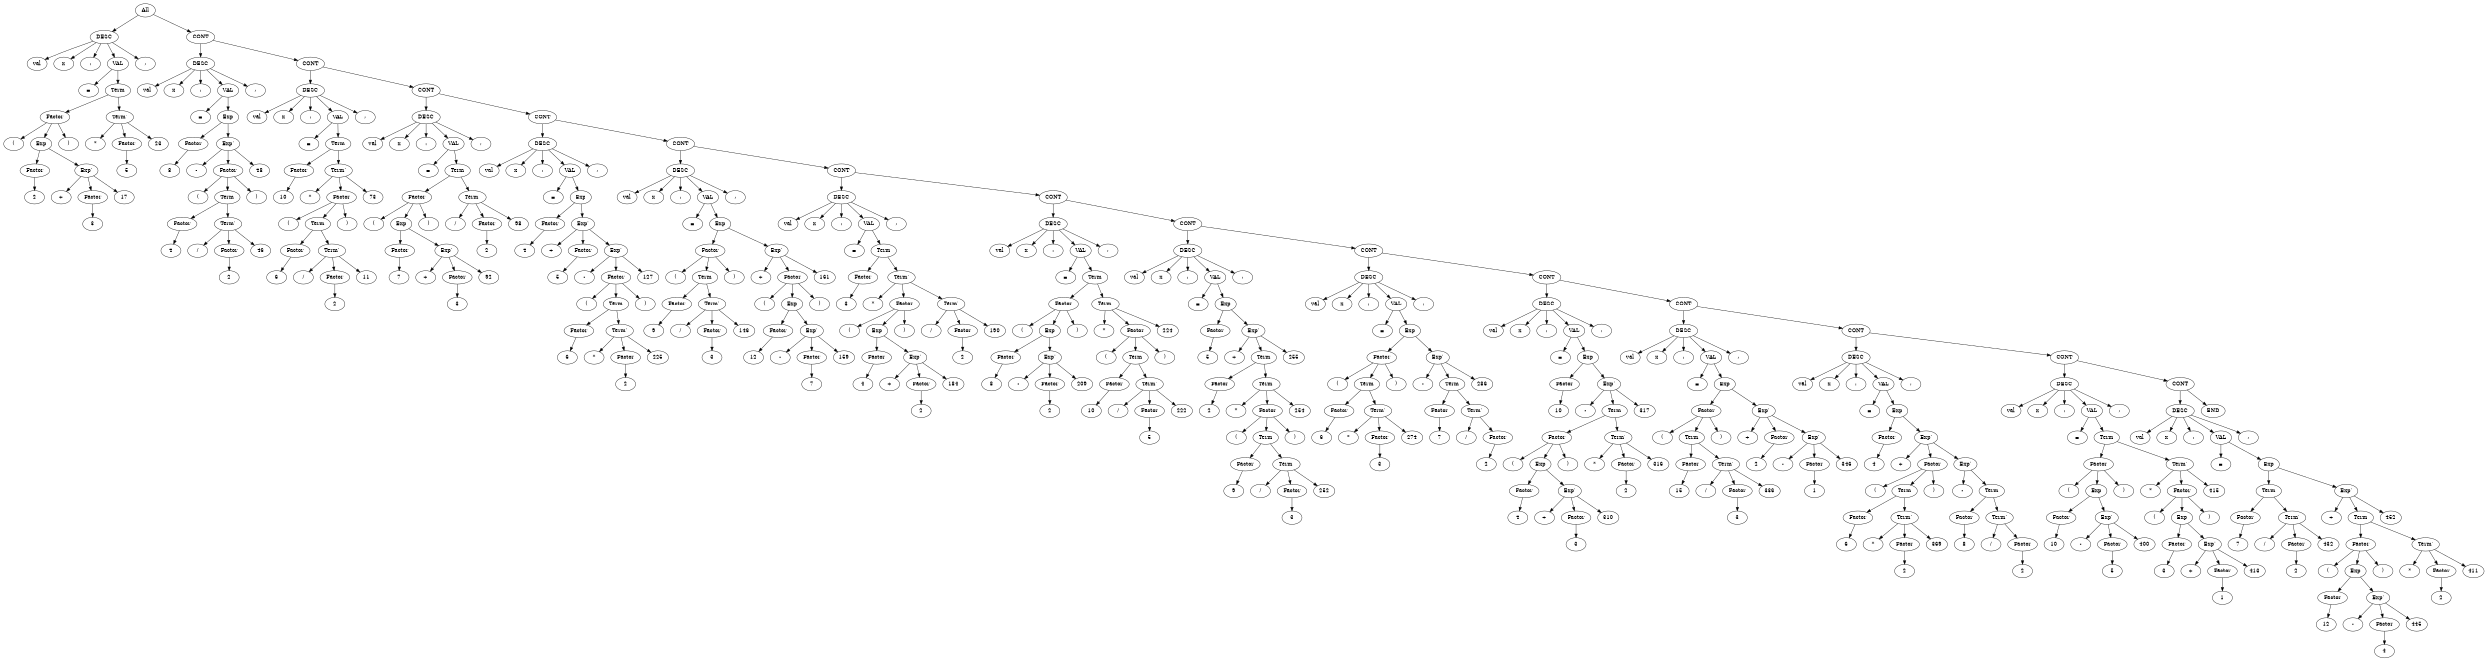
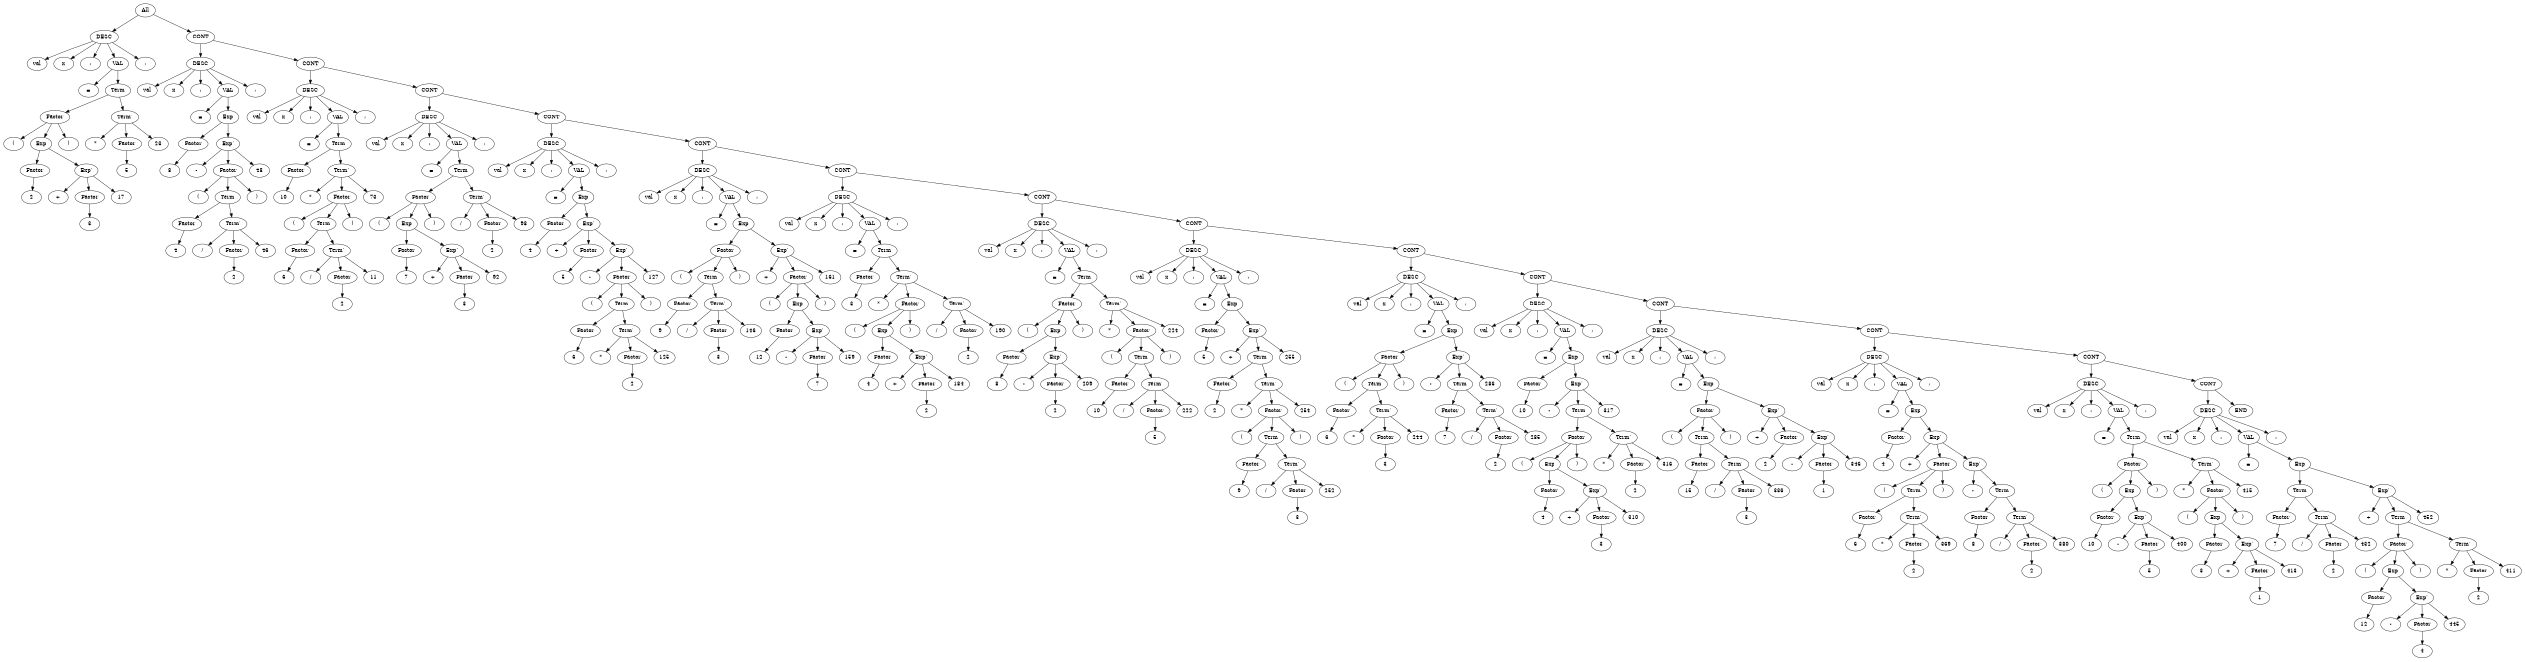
(658, 357) -> (665, 357)
(1412, 438) -> (1418, 438)
none -> (1536, 438)
none -> (2064, 544)
